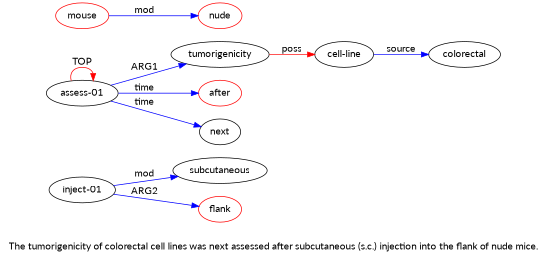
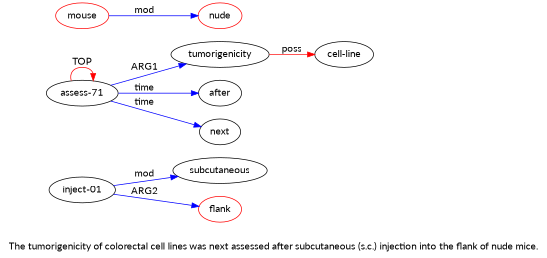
(465, 54) -> none
(82, 93) -> (82, 93)
(220, 93) -> (220, 93)
